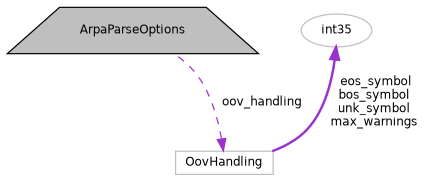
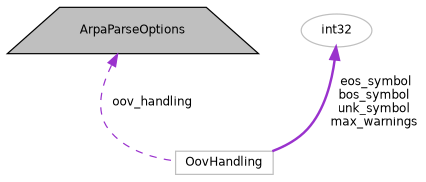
(337, 30) -> (337, 30)
(207, 91) -> (111, 132)
